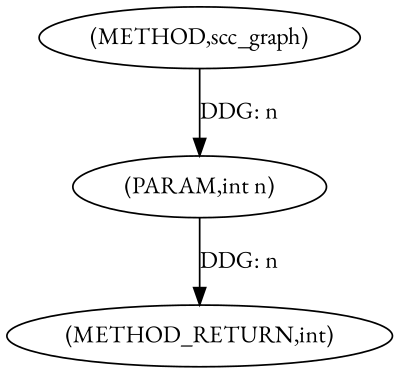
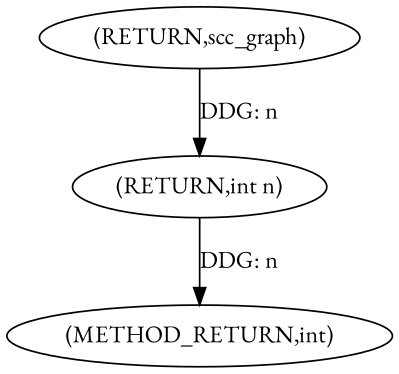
(200, 38) -> (200, 38)
(200, 187) -> (200, 187)
